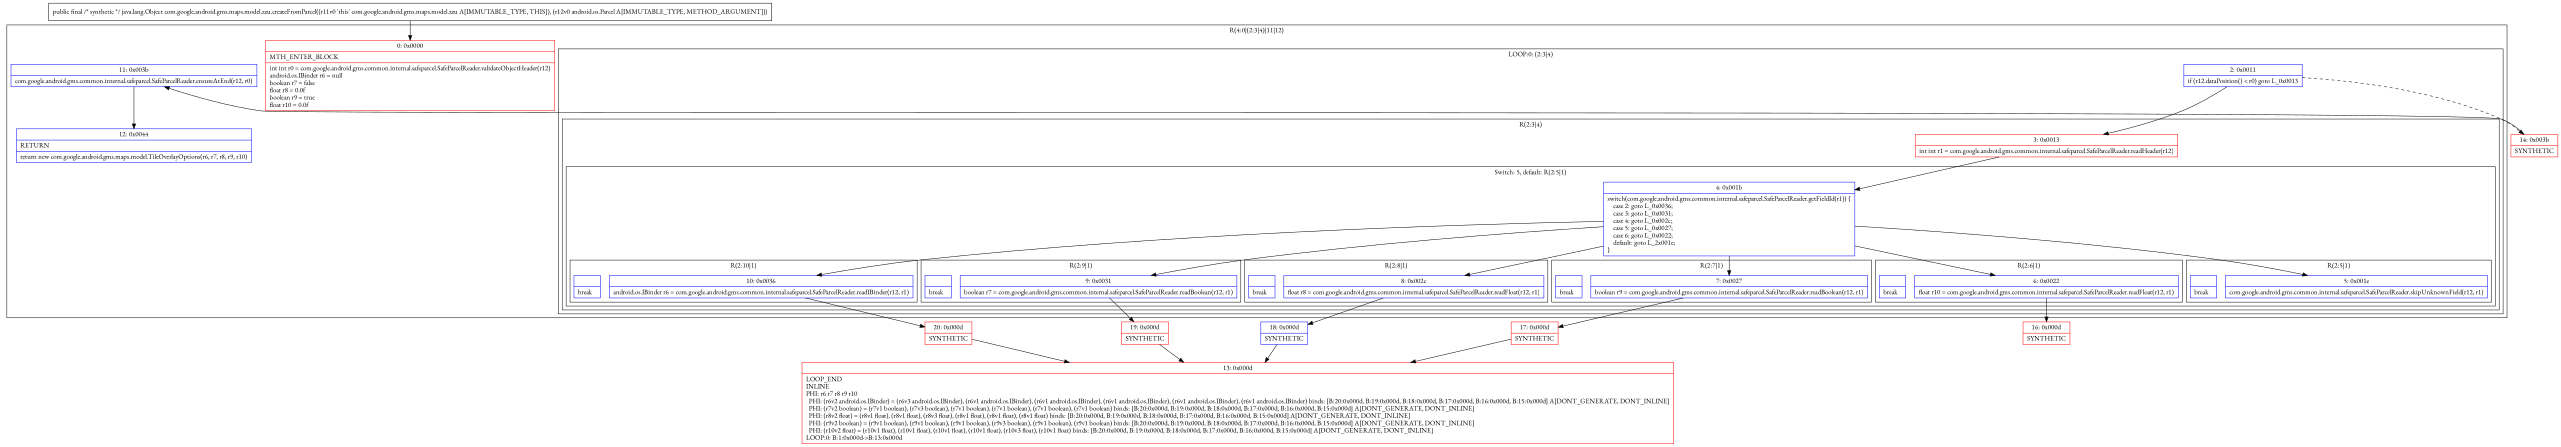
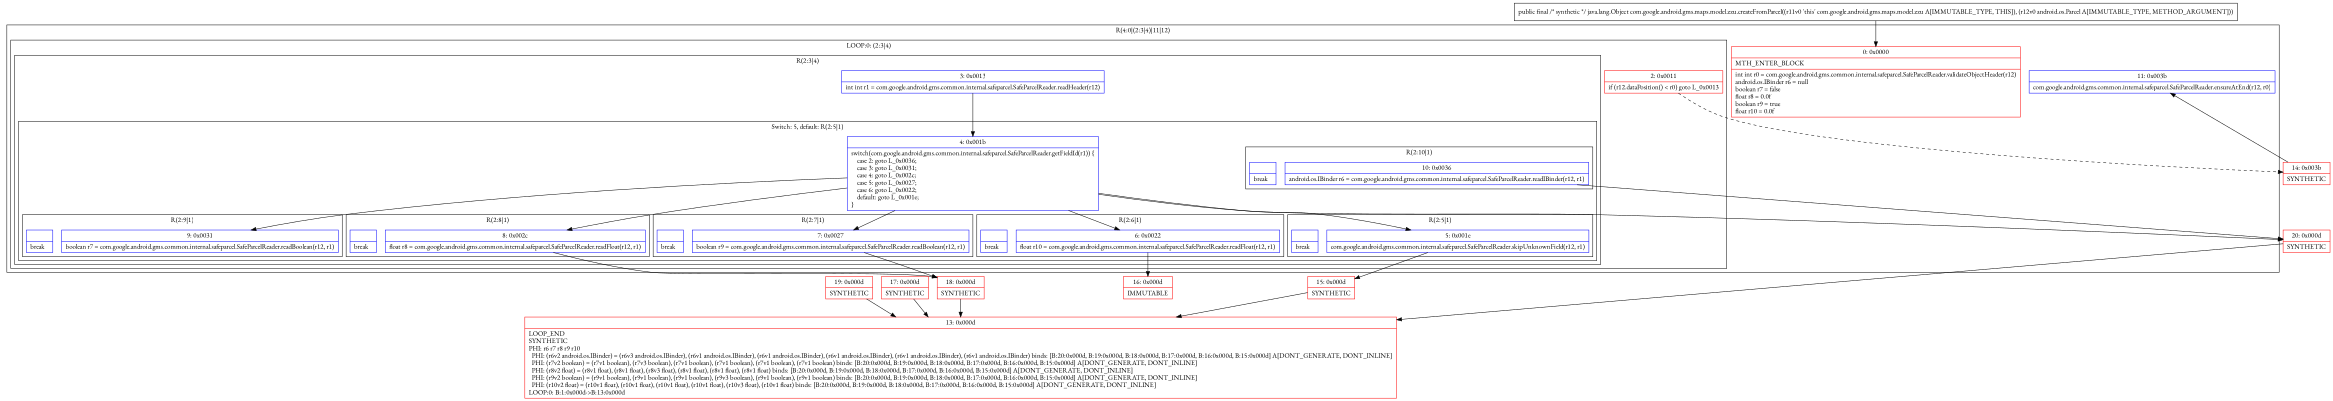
(2243, 76) -> (1664, 82)
(2182, 111) -> none
(134, 146) -> none
(2046, 146) -> (973, 82)
(1212, 237) -> (1688, 217)
(1641, 243) -> (885, 197)
none -> (1331, 288)
(1120, 308) -> none
(1623, 312) -> (898, 264)
(1284, 333) -> (961, 288)
(2046, 339) -> (1148, 293)
(818, 386) -> (548, 341)
